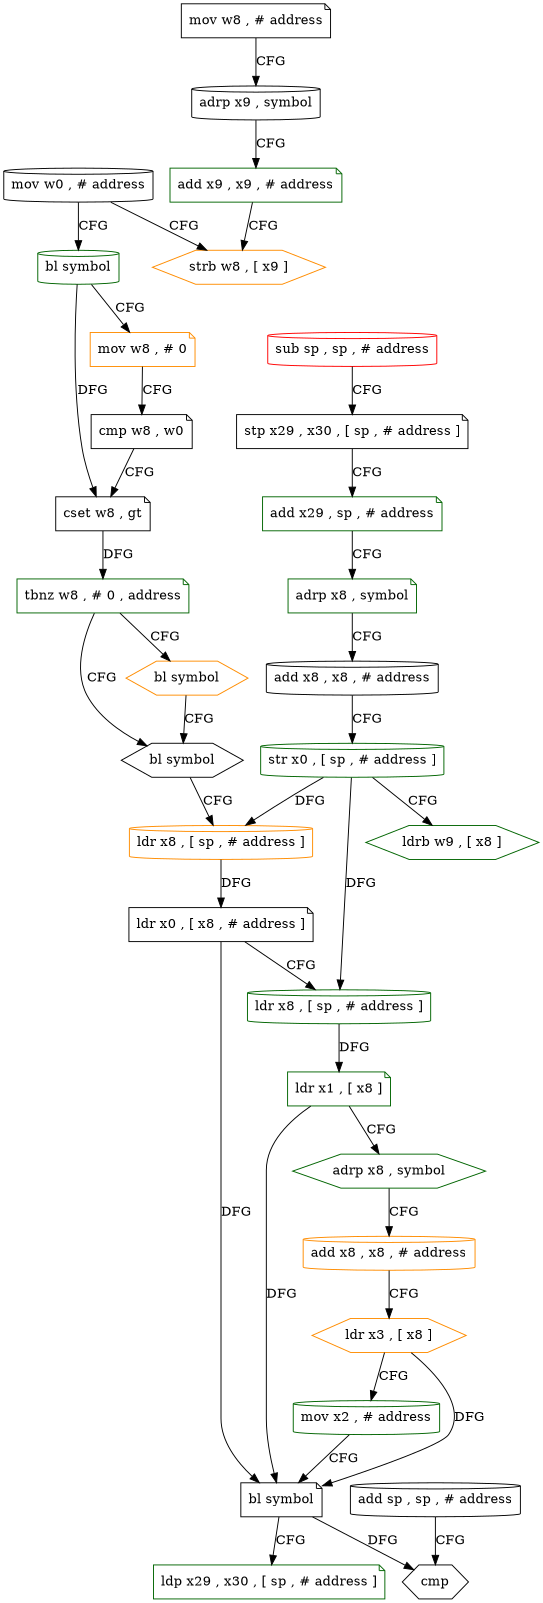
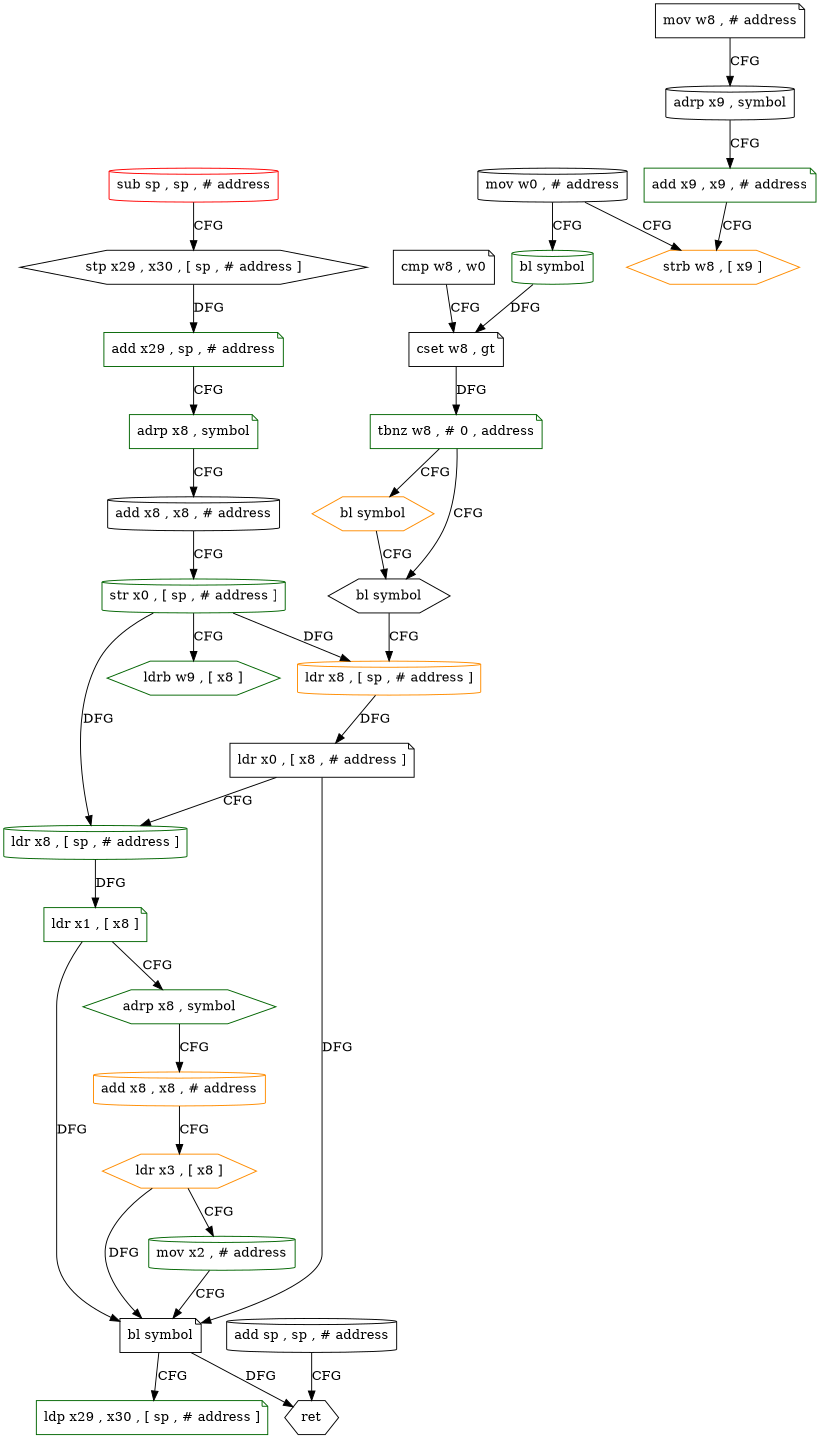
(143, 349) -> none
(352, 432) -> (194, 267)
(367, 473) -> (209, 308)
(435, 1582) -> (312, 1418)
